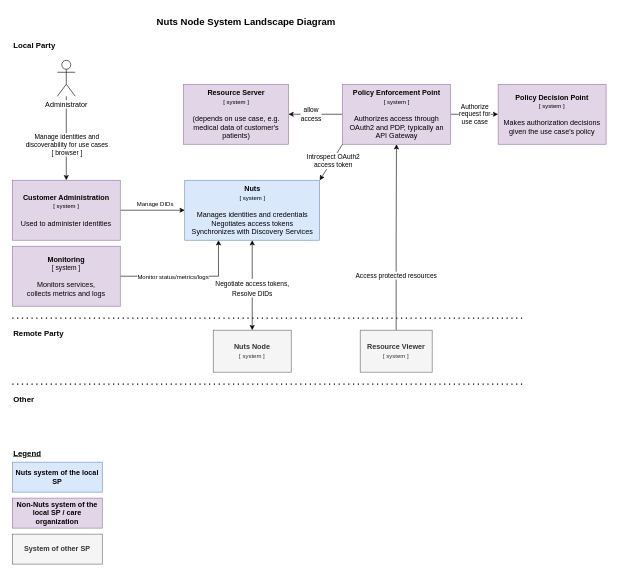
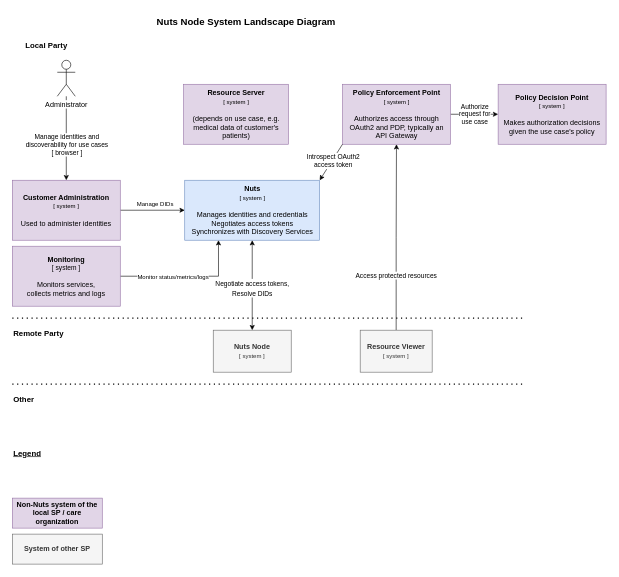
(66, 45) -> (78, 45)
(293, 114) -> none
(57, 477) -> none
